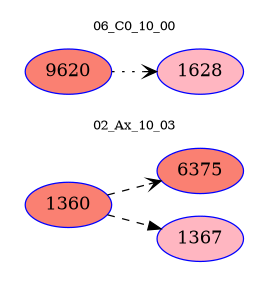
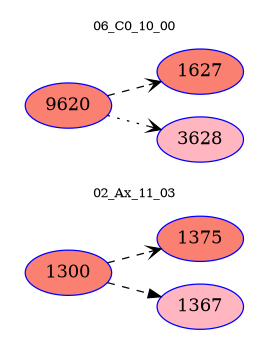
(200, 72) -> (200, 140)
none -> (200, 72)
(134, 126) -> (134, 194)
(200, 171) -> (200, 239)
(68, 205) -> (68, 273)
